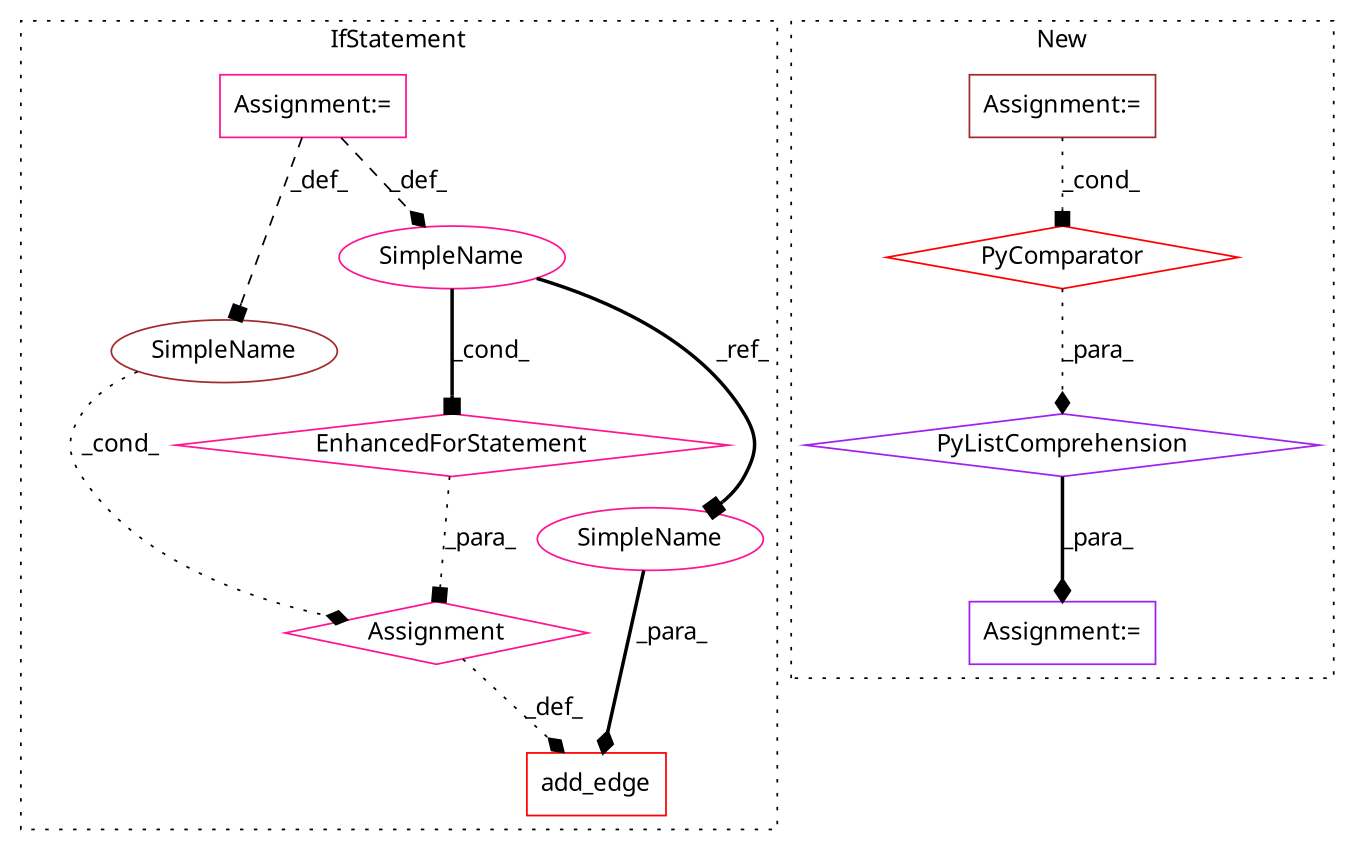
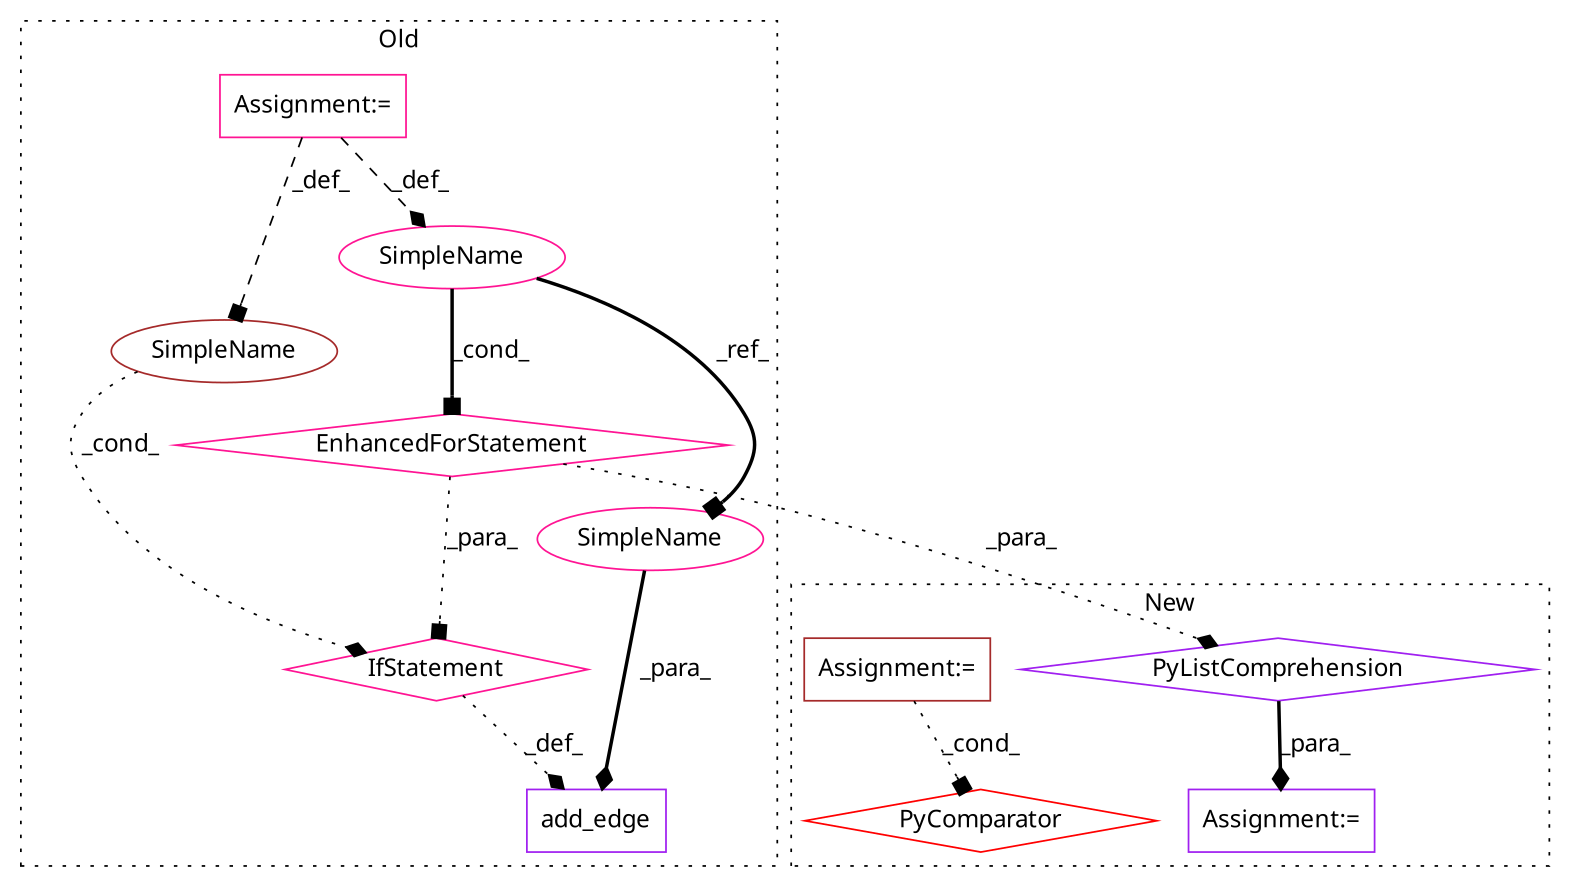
(399, 41) -> (399, 41)
(1062, 340) -> (884, 537)
(436, 633) -> (436, 669)
(596, 784) -> (596, 821)
